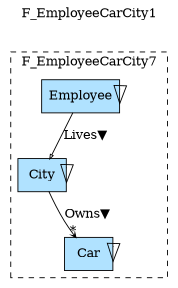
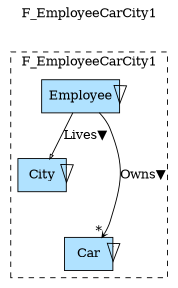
(89, 62) -> (89, 62)
(60, 213) -> (120, 172)
